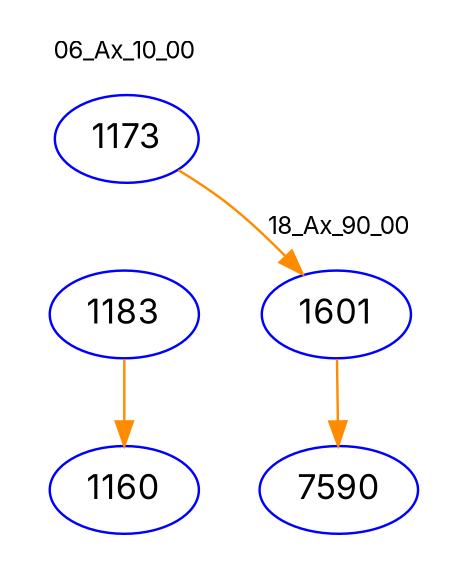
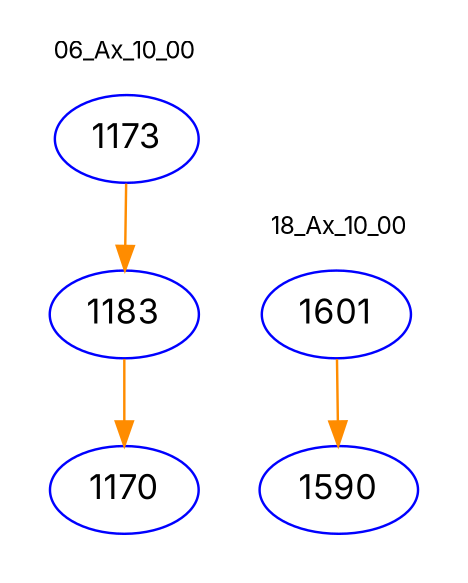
(255, 227) -> (126, 215)
(339, 228) -> (339, 228)
(124, 490) -> (124, 490)
(339, 490) -> (339, 490)
